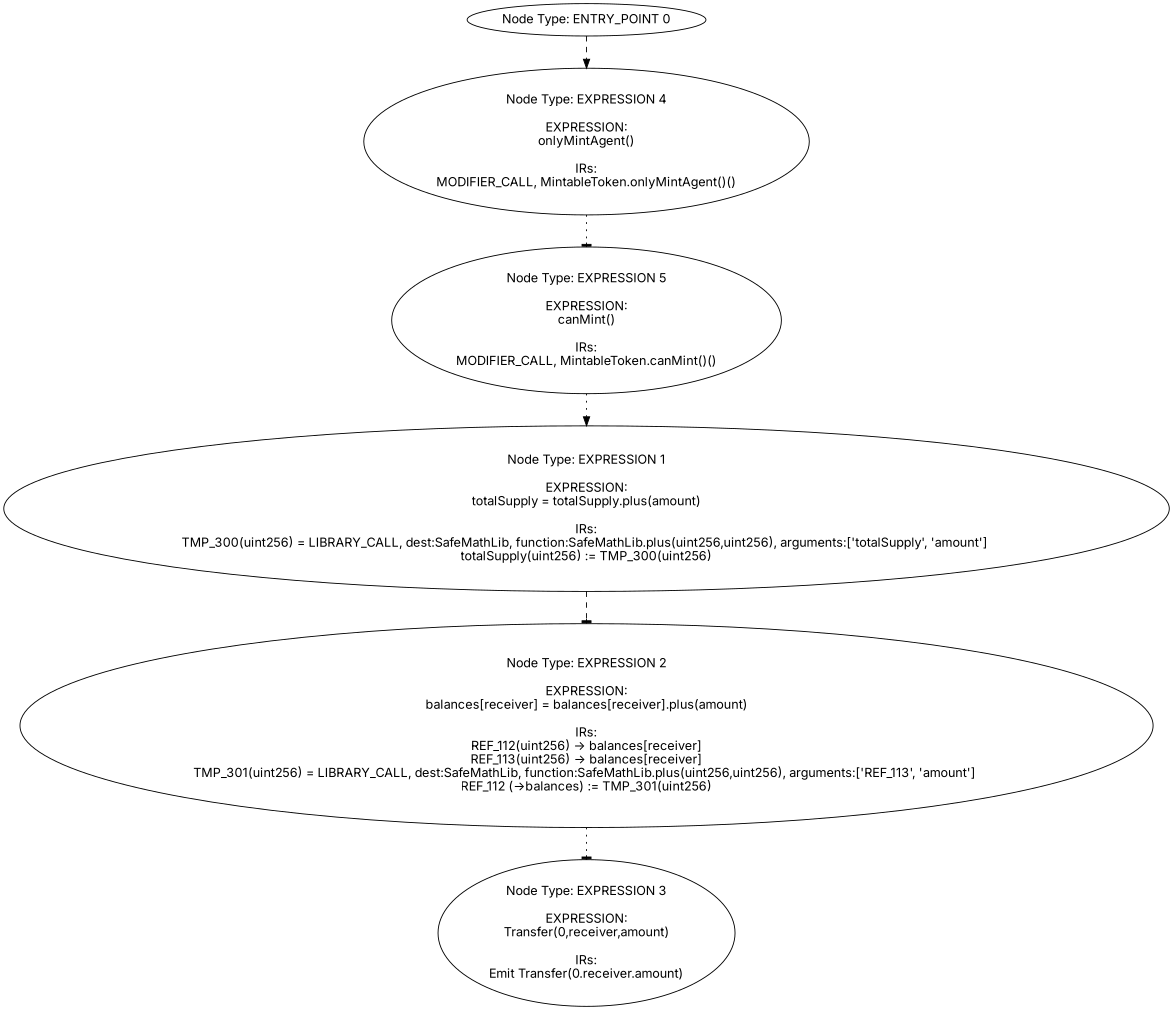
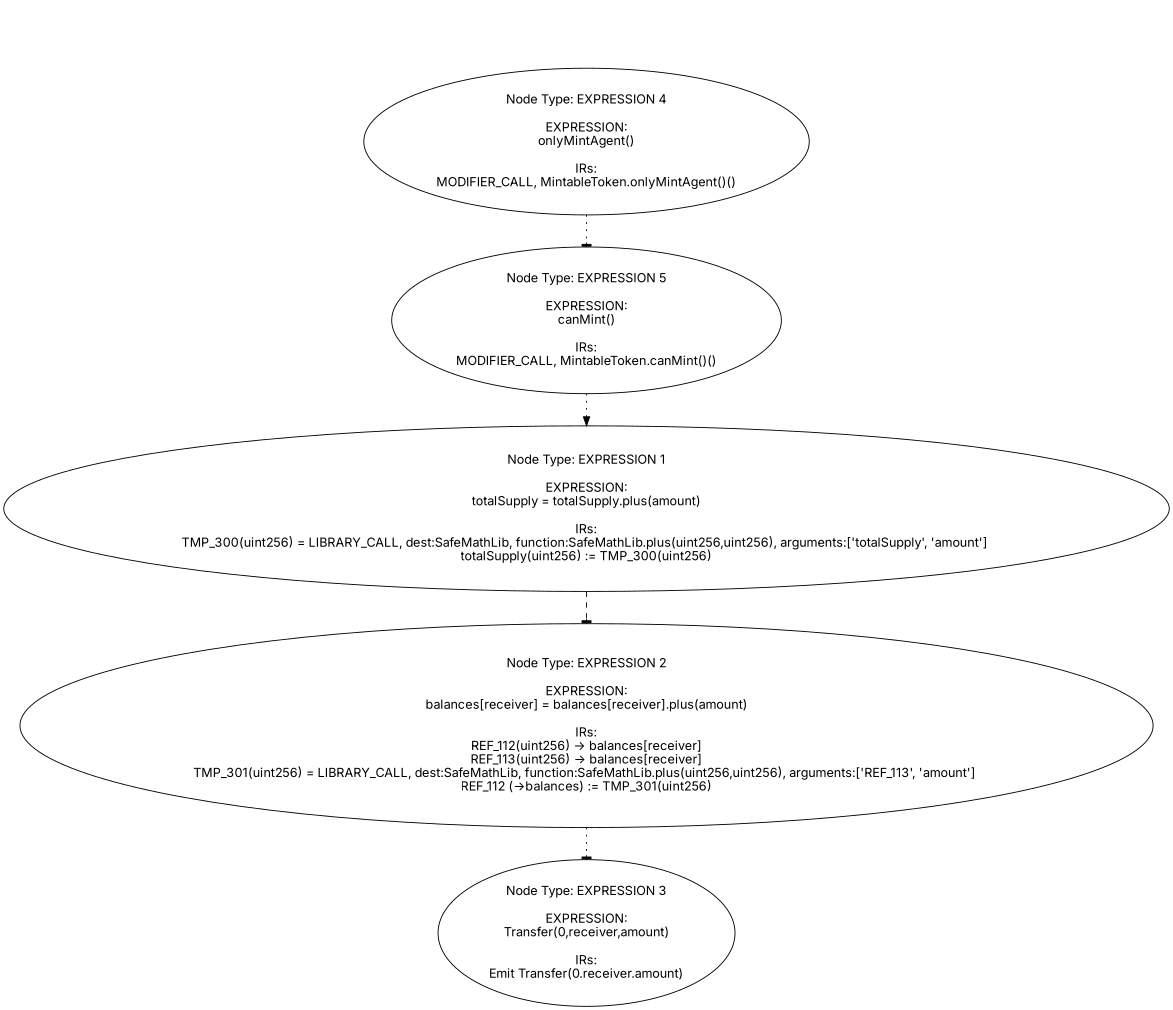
(587, 20) -> none
